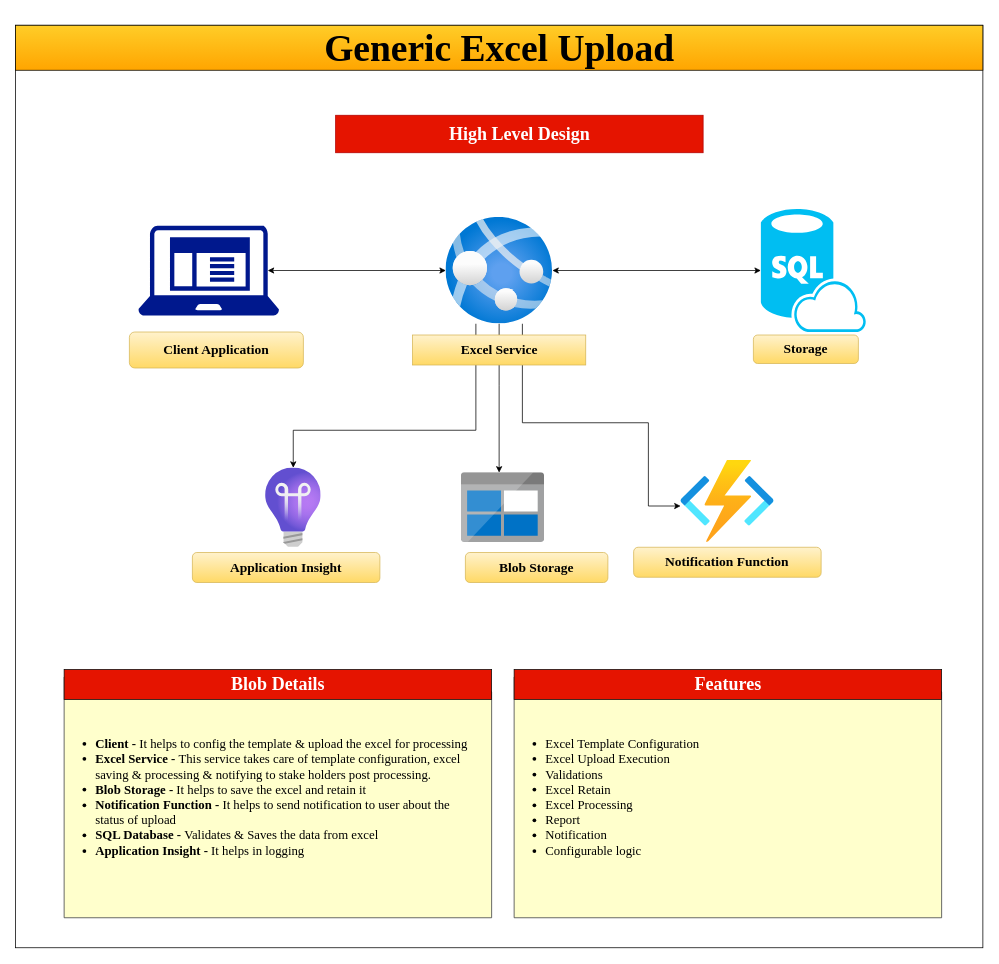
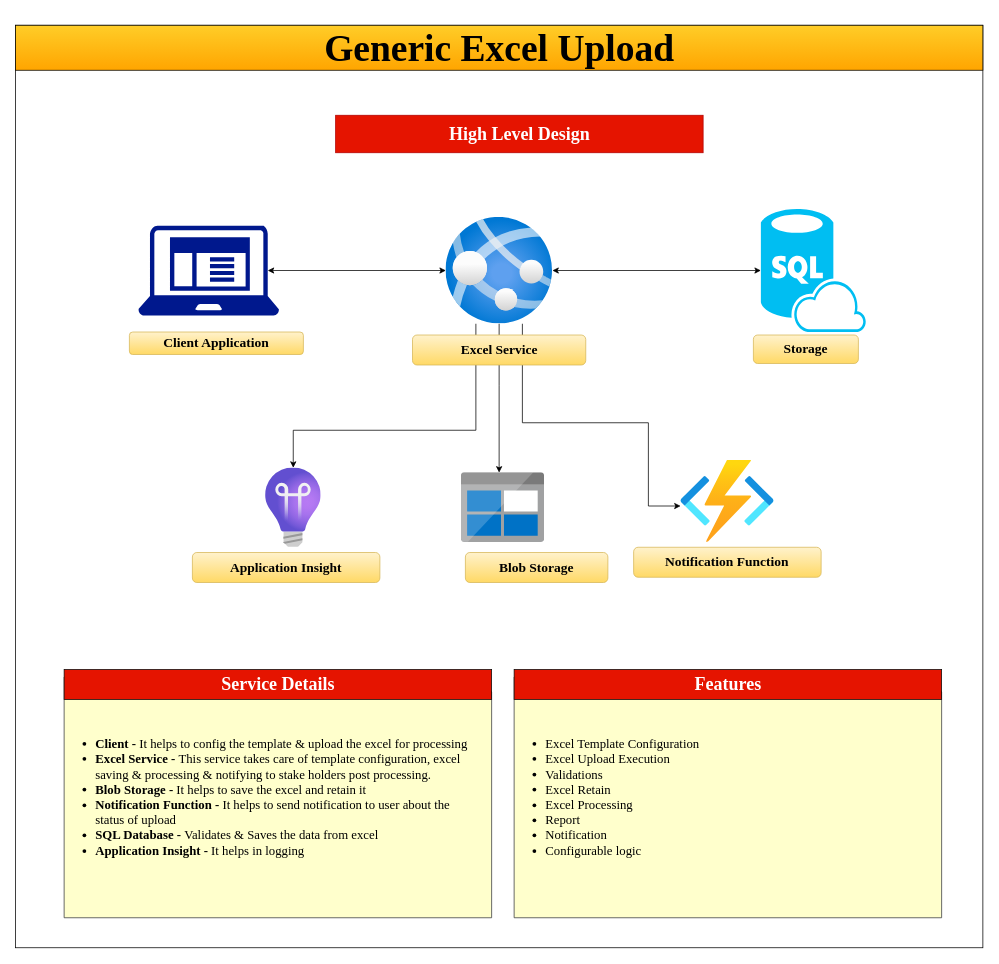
(216, 350) -> (216, 343)
(499, 350) -> (499, 350)
(278, 684) -> (278, 684)
